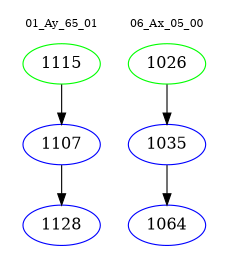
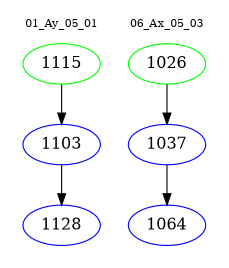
(62, 24) -> (62, 24)
(167, 24) -> (167, 24)
(62, 145) -> (62, 145)
(167, 145) -> (167, 145)
